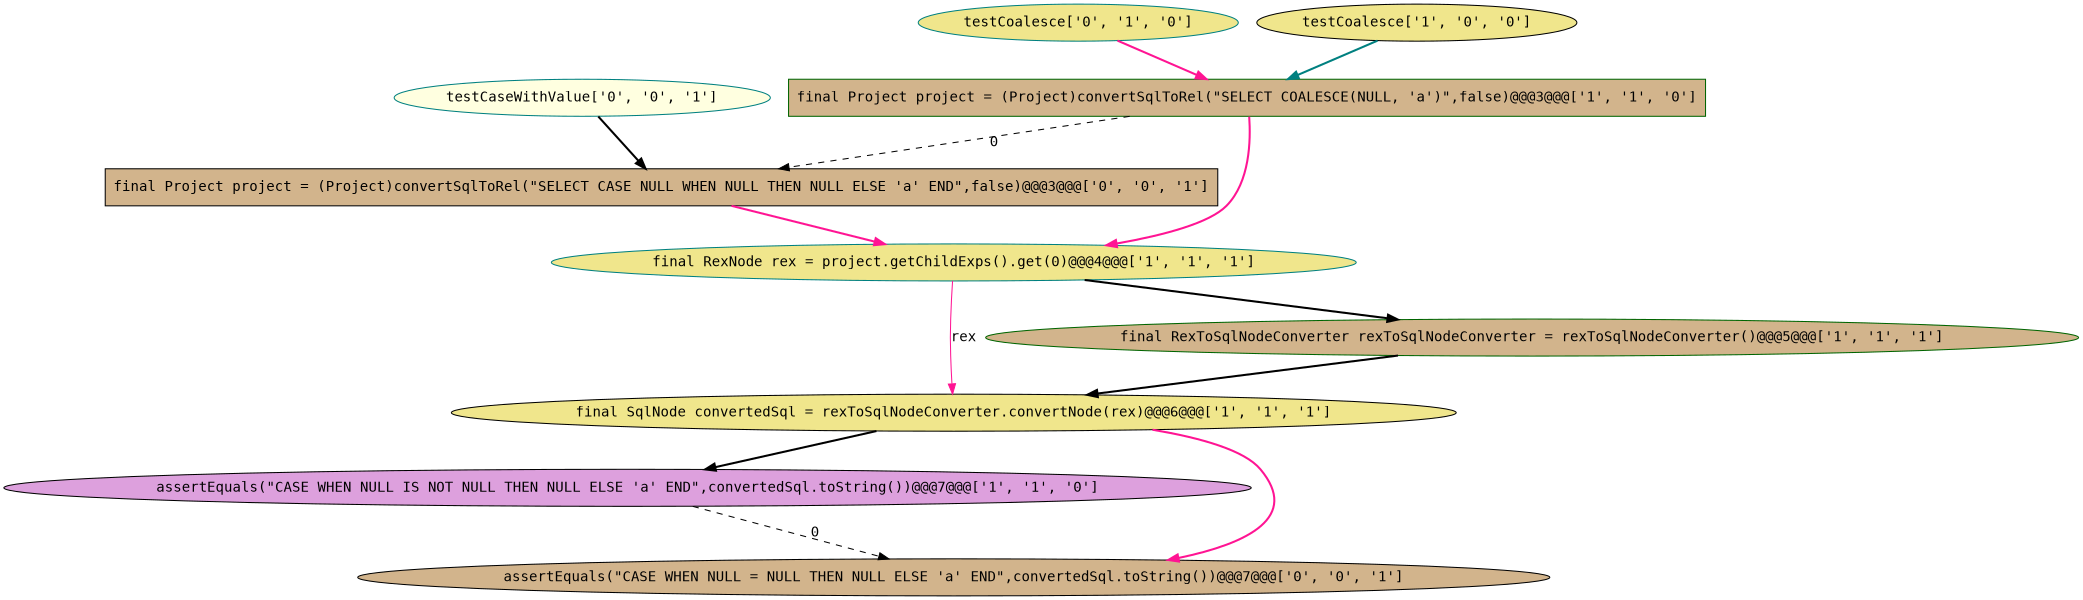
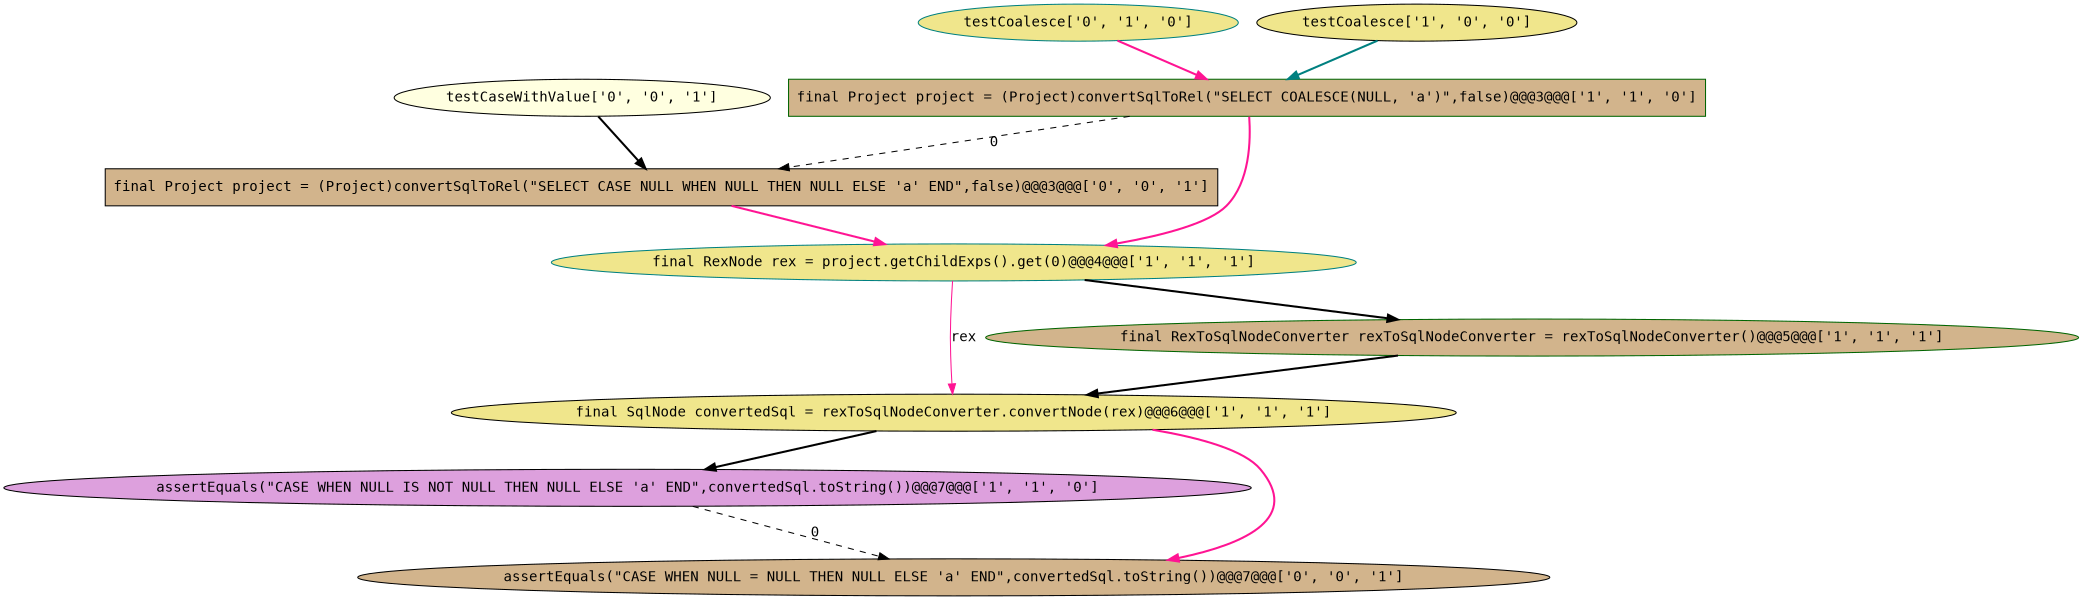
(582, 98) -> (582, 98)
